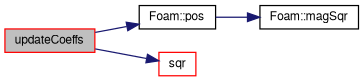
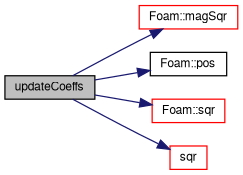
(231, 17) -> (112, 55)
(309, 17) -> (188, 17)
(50, 41) -> (50, 87)
none -> (188, 111)
